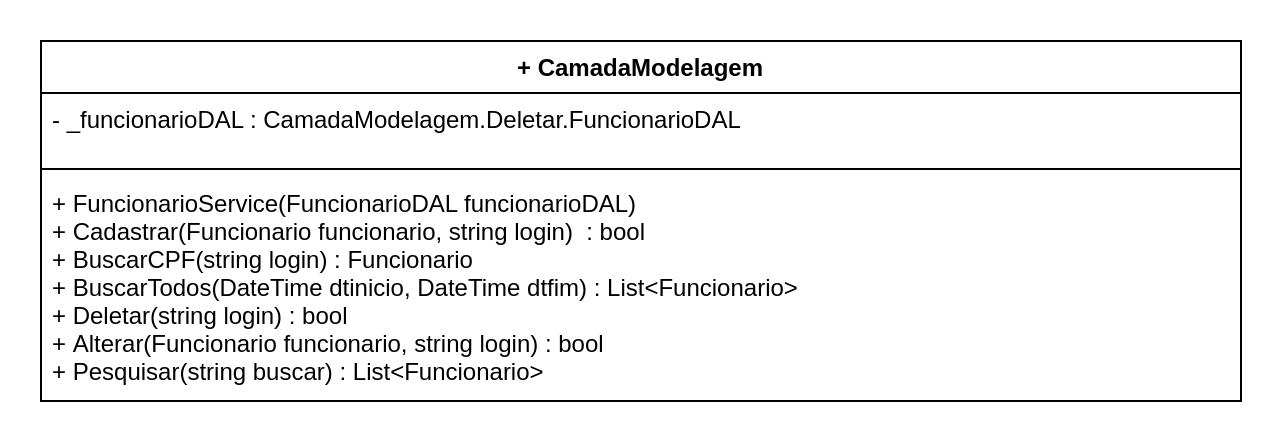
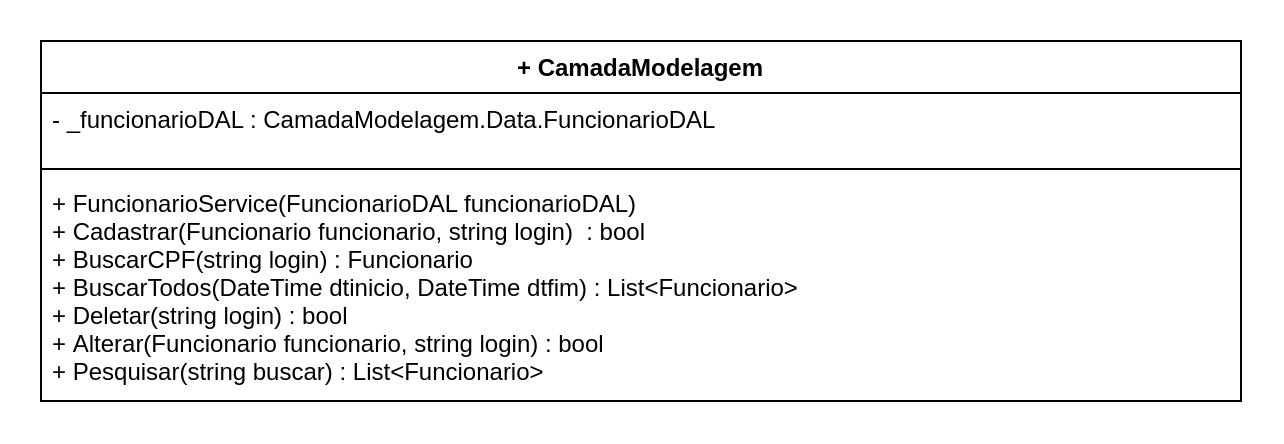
(404, 120) -> (387, 120)
